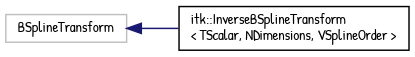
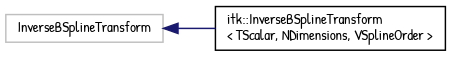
(66, 28) -> (84, 28)
